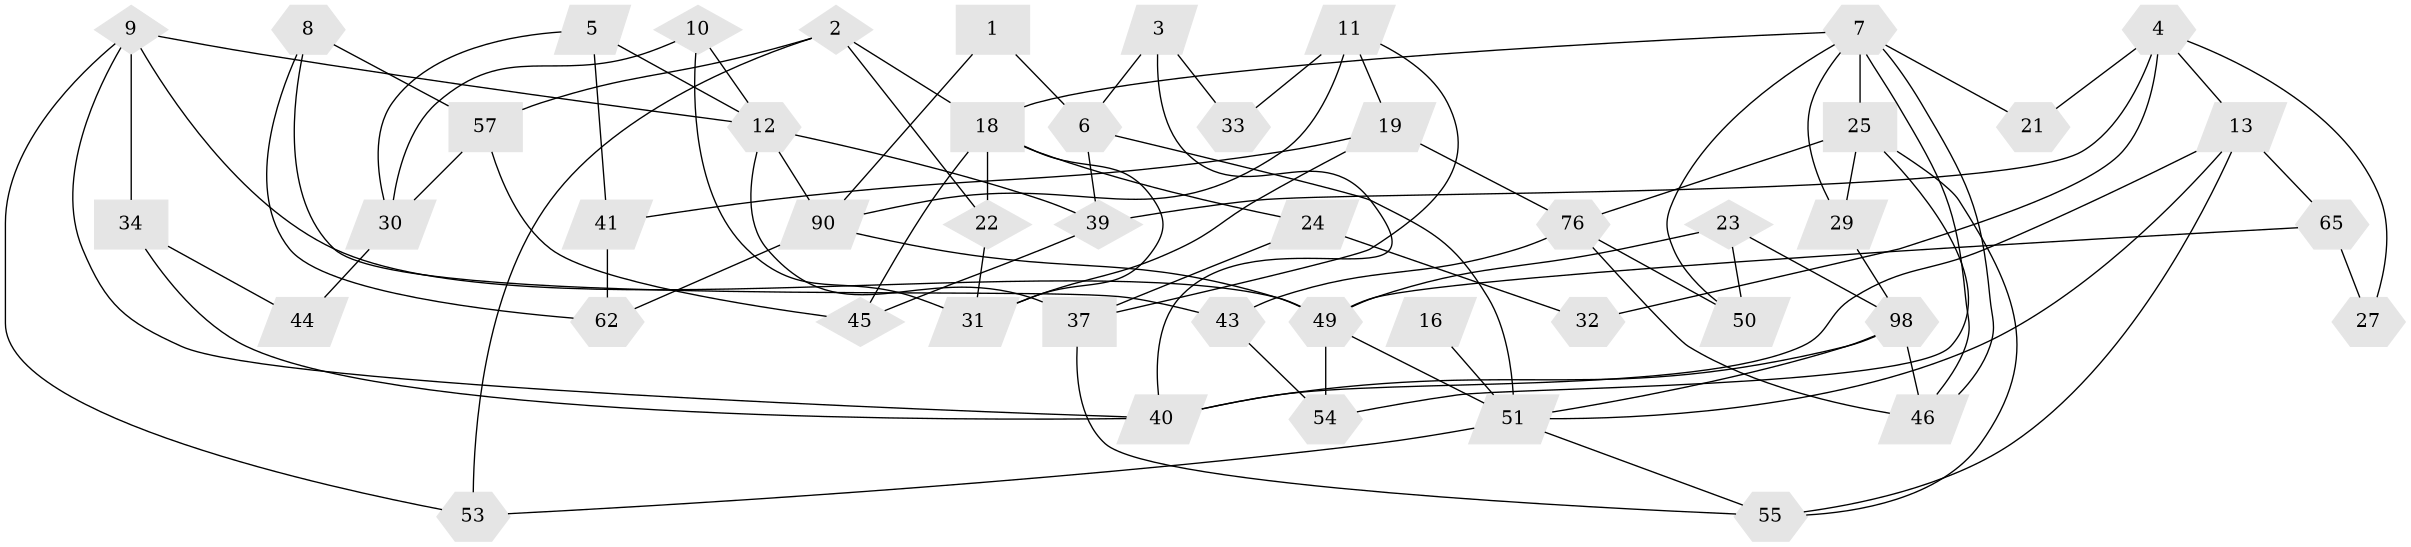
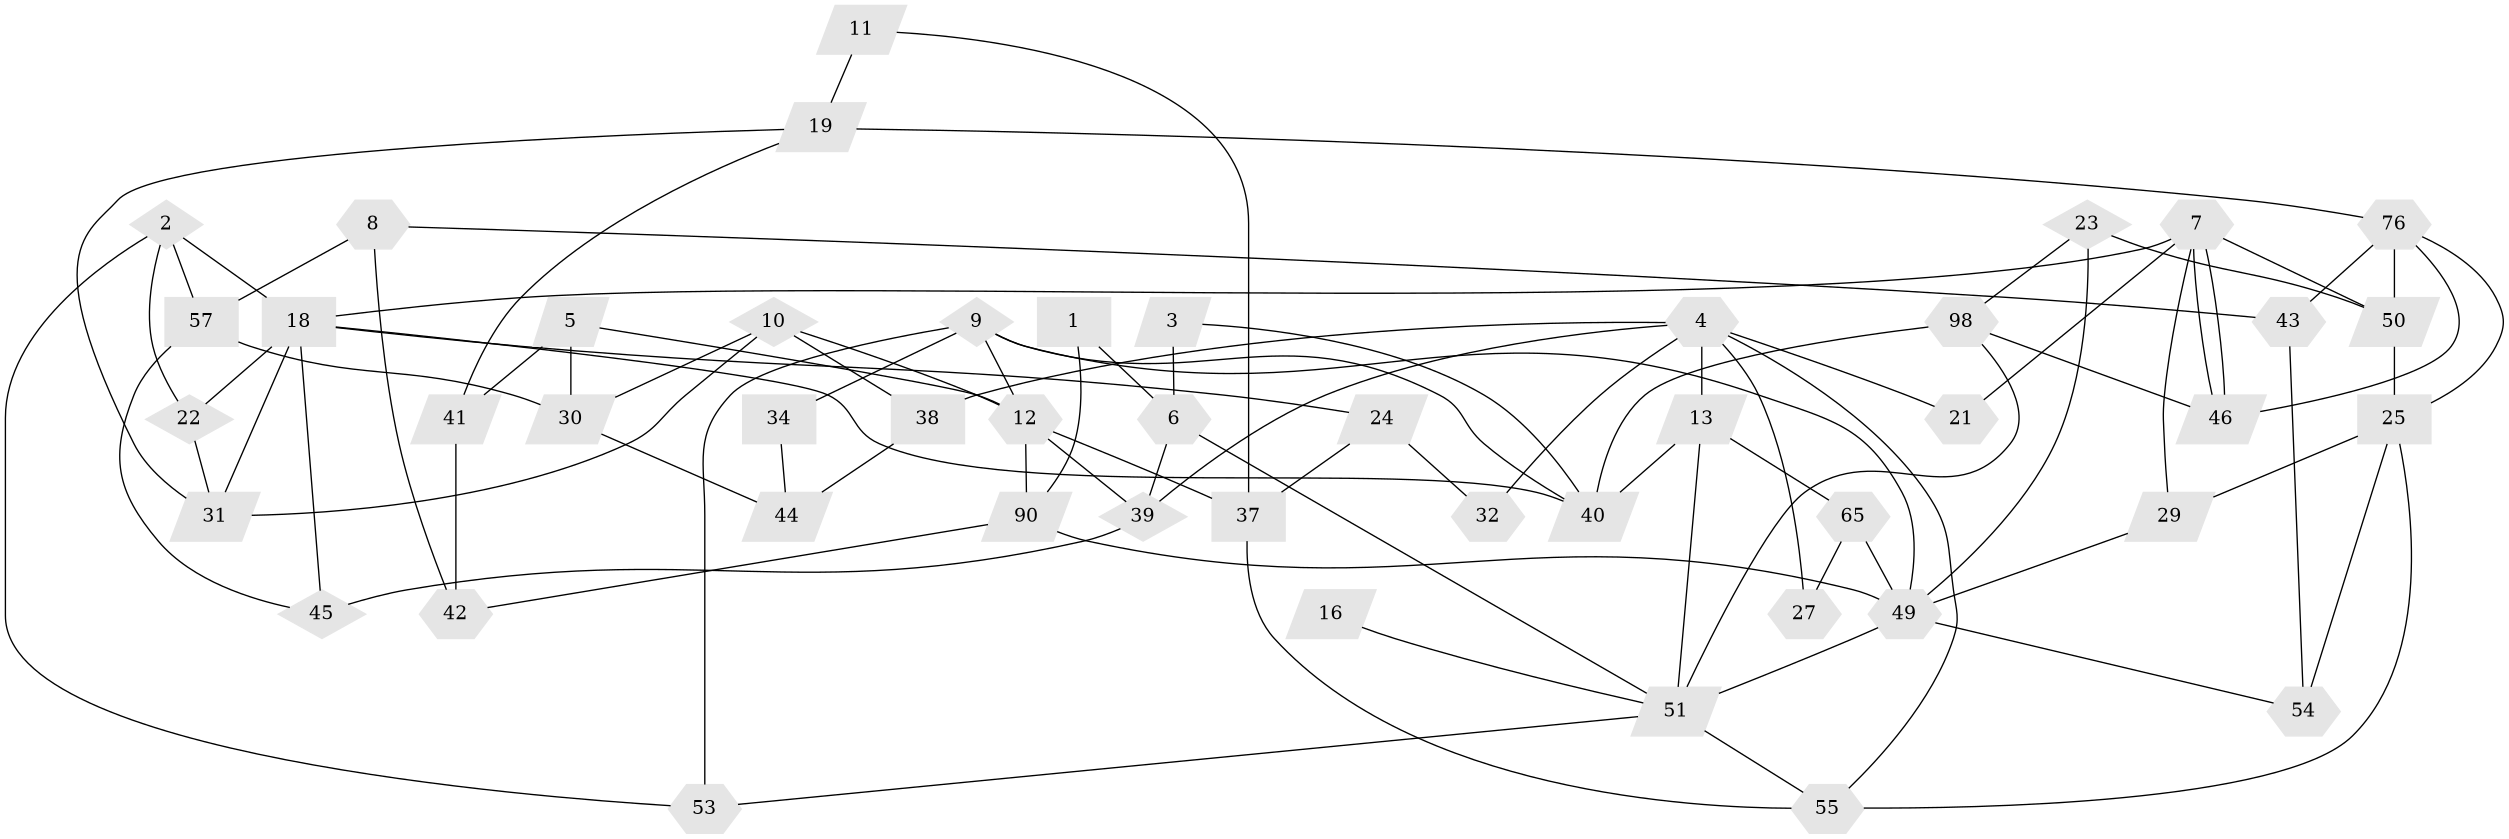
(1860, 79) -> (2394, 370)
(1234, 127) -> none
(1136, 199) -> none
(1872, 273) -> (2031, 568)
(607, 322) -> (456, 614)
(2069, 396) -> (1945, 528)
(612, 407) -> (937, 461)
none -> (928, 419)
